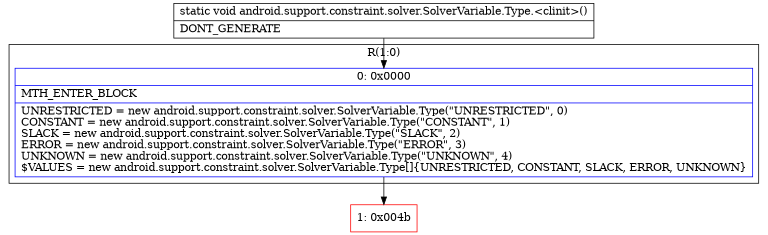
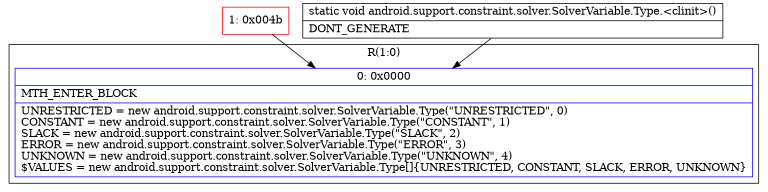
(384, 188) -> (292, 50)
